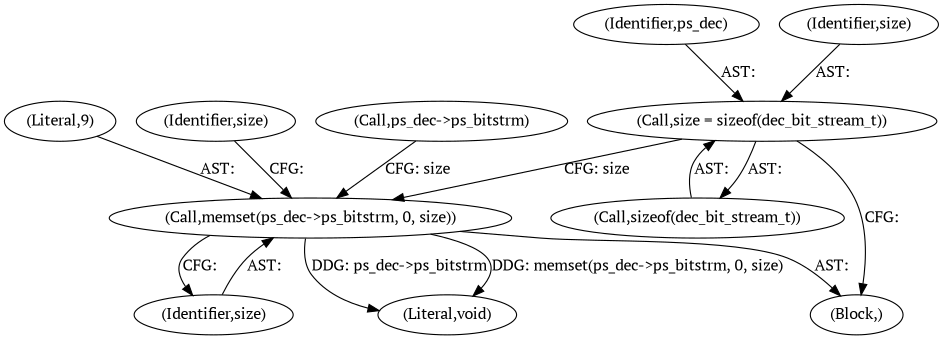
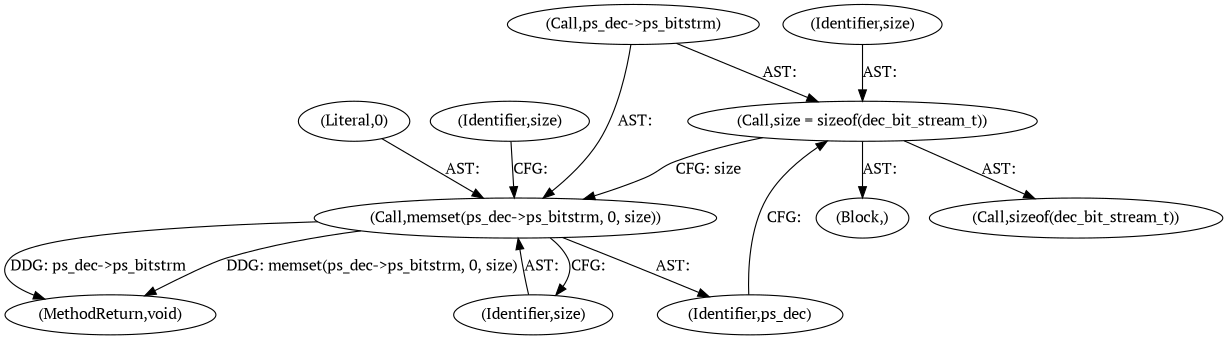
(740, 73) -> (786, 218)
(60, 121) -> (354, 121)
(418, 170) -> (637, 121)
(691, 170) -> (742, 70)
(884, 218) -> (882, 170)
(651, 242) -> (631, 265)
(447, 315) -> (110, 315)
